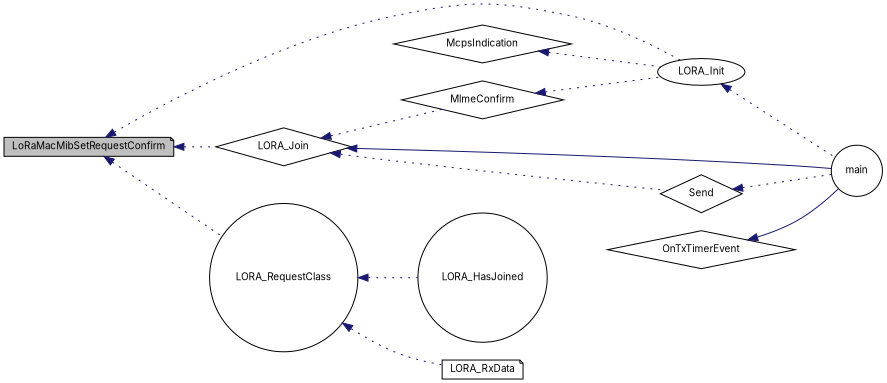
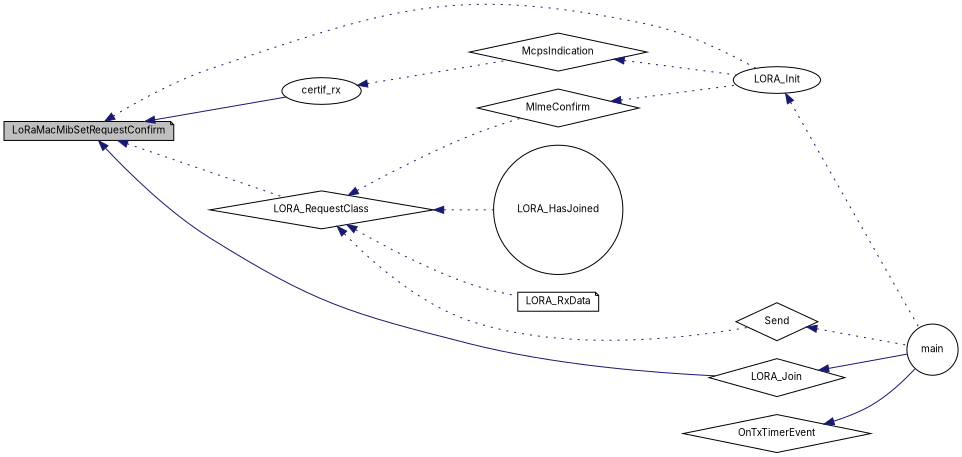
none -> (322, 91)
(386, 123) -> (437, 150)
(200, 147) -> (387, 322)
(504, 173) -> (532, 335)
(284, 278) -> (322, 210)
